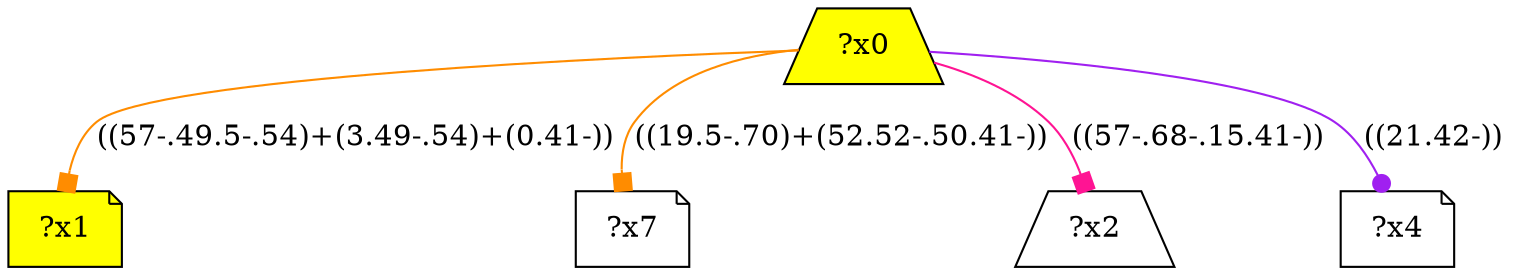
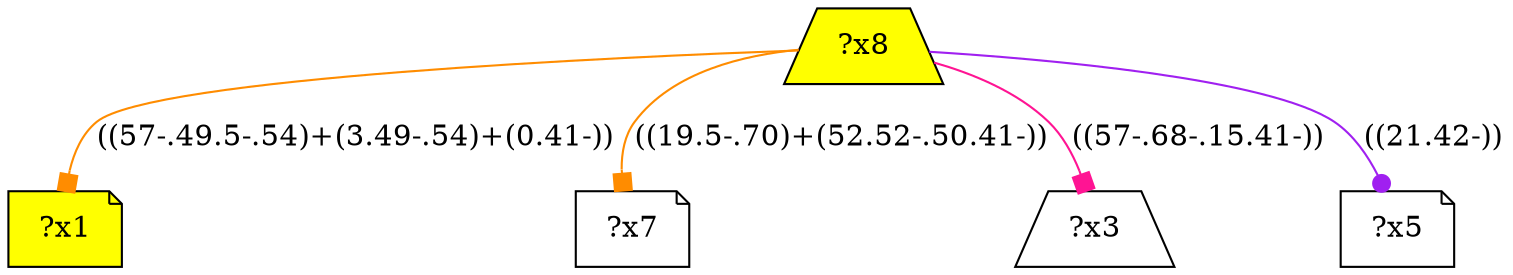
(864, 46) -> (864, 46)
(1095, 229) -> (1095, 229)
(1397, 229) -> (1397, 229)
